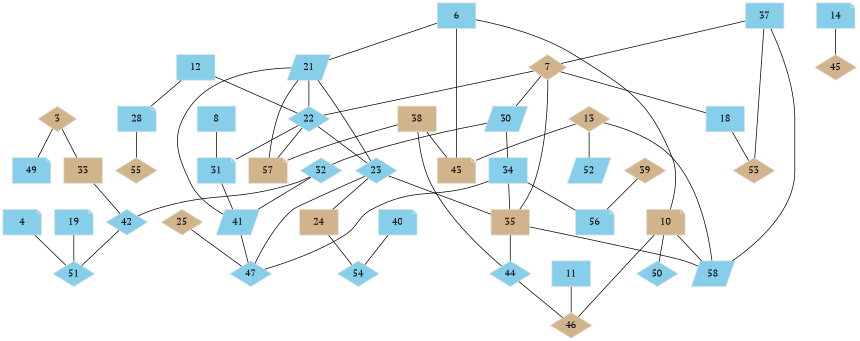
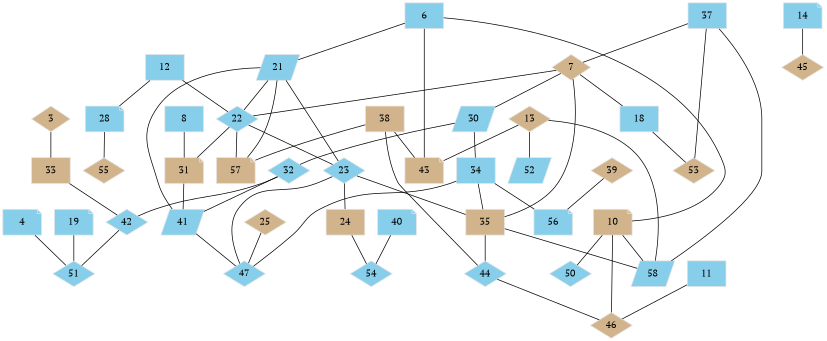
(32, 171) -> none
(216, 171) -> (184, 171)
